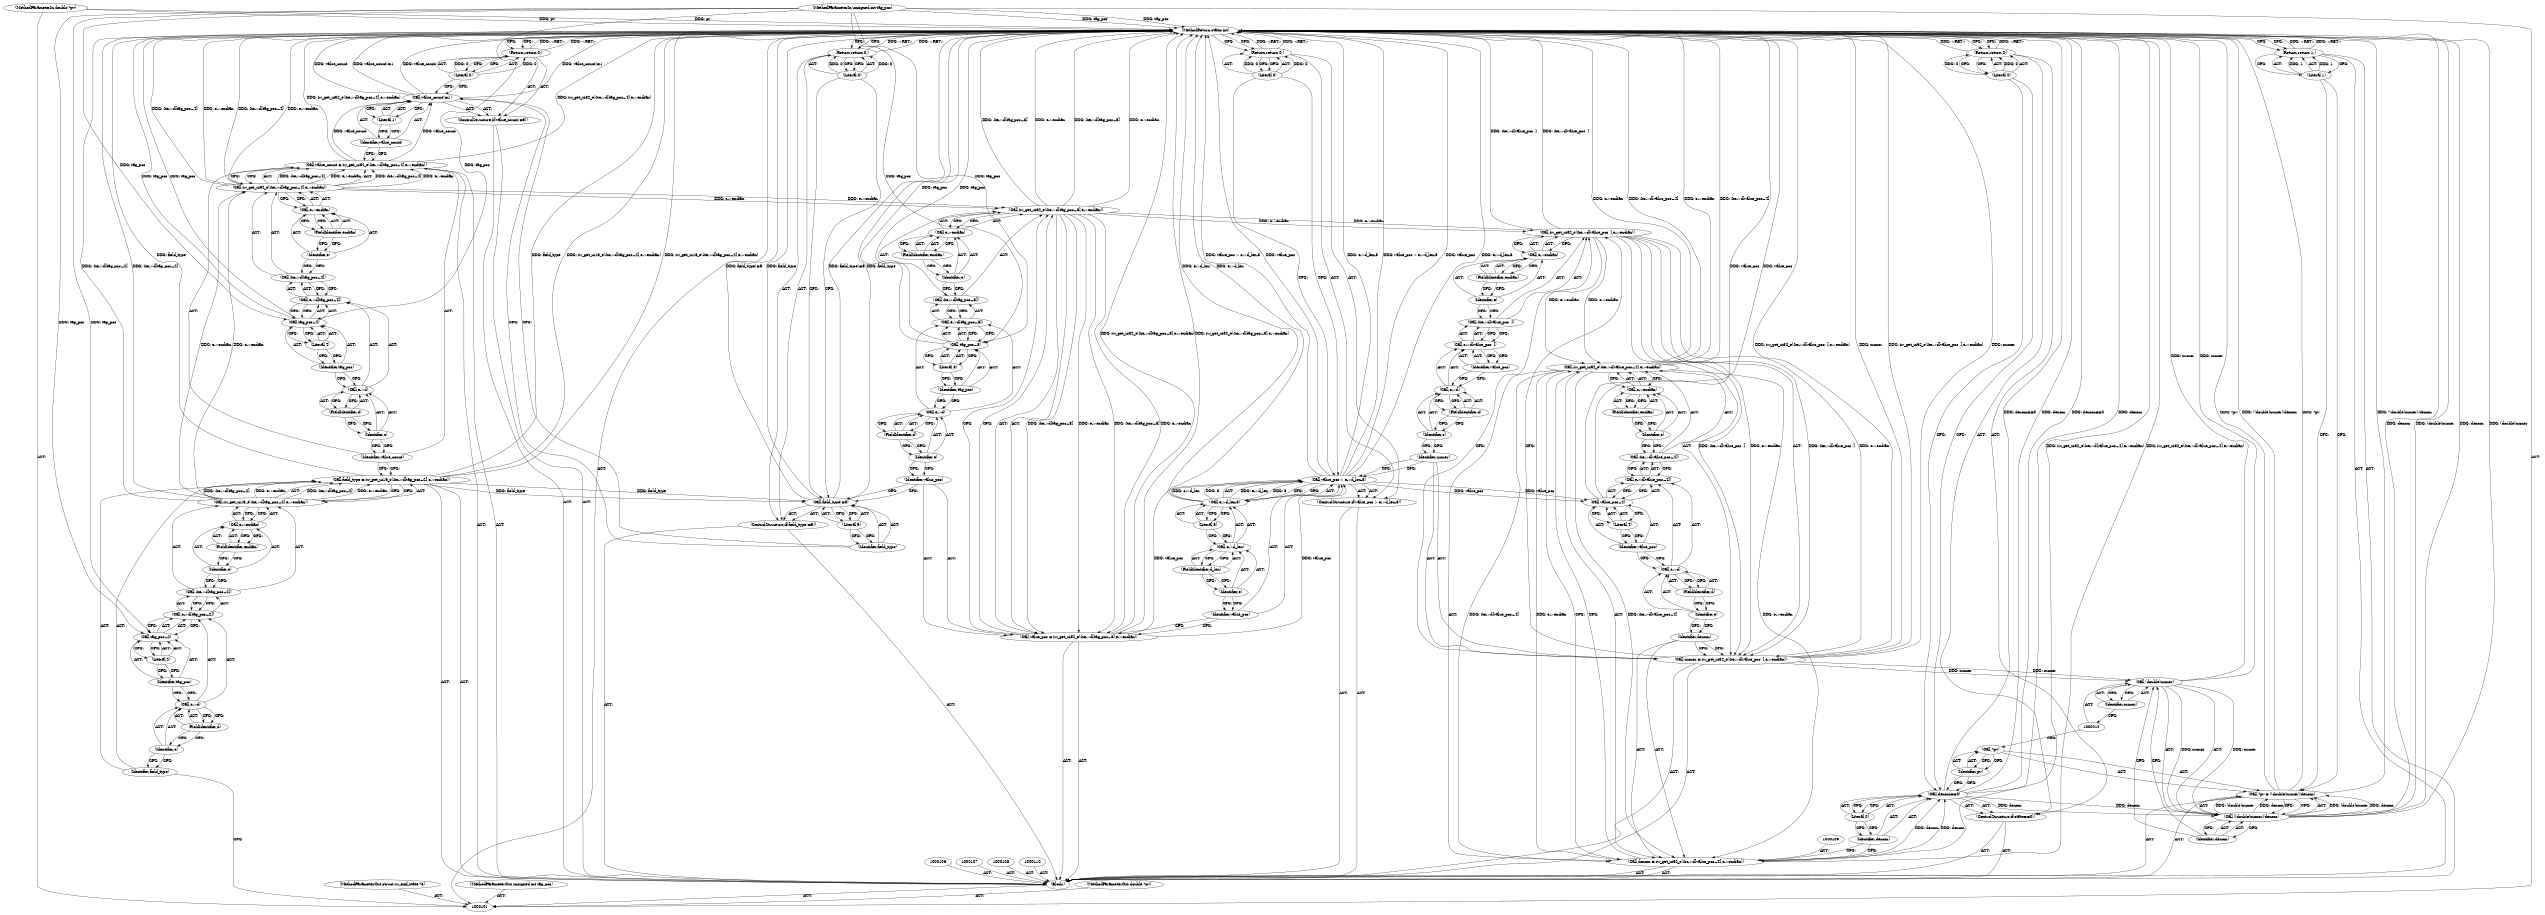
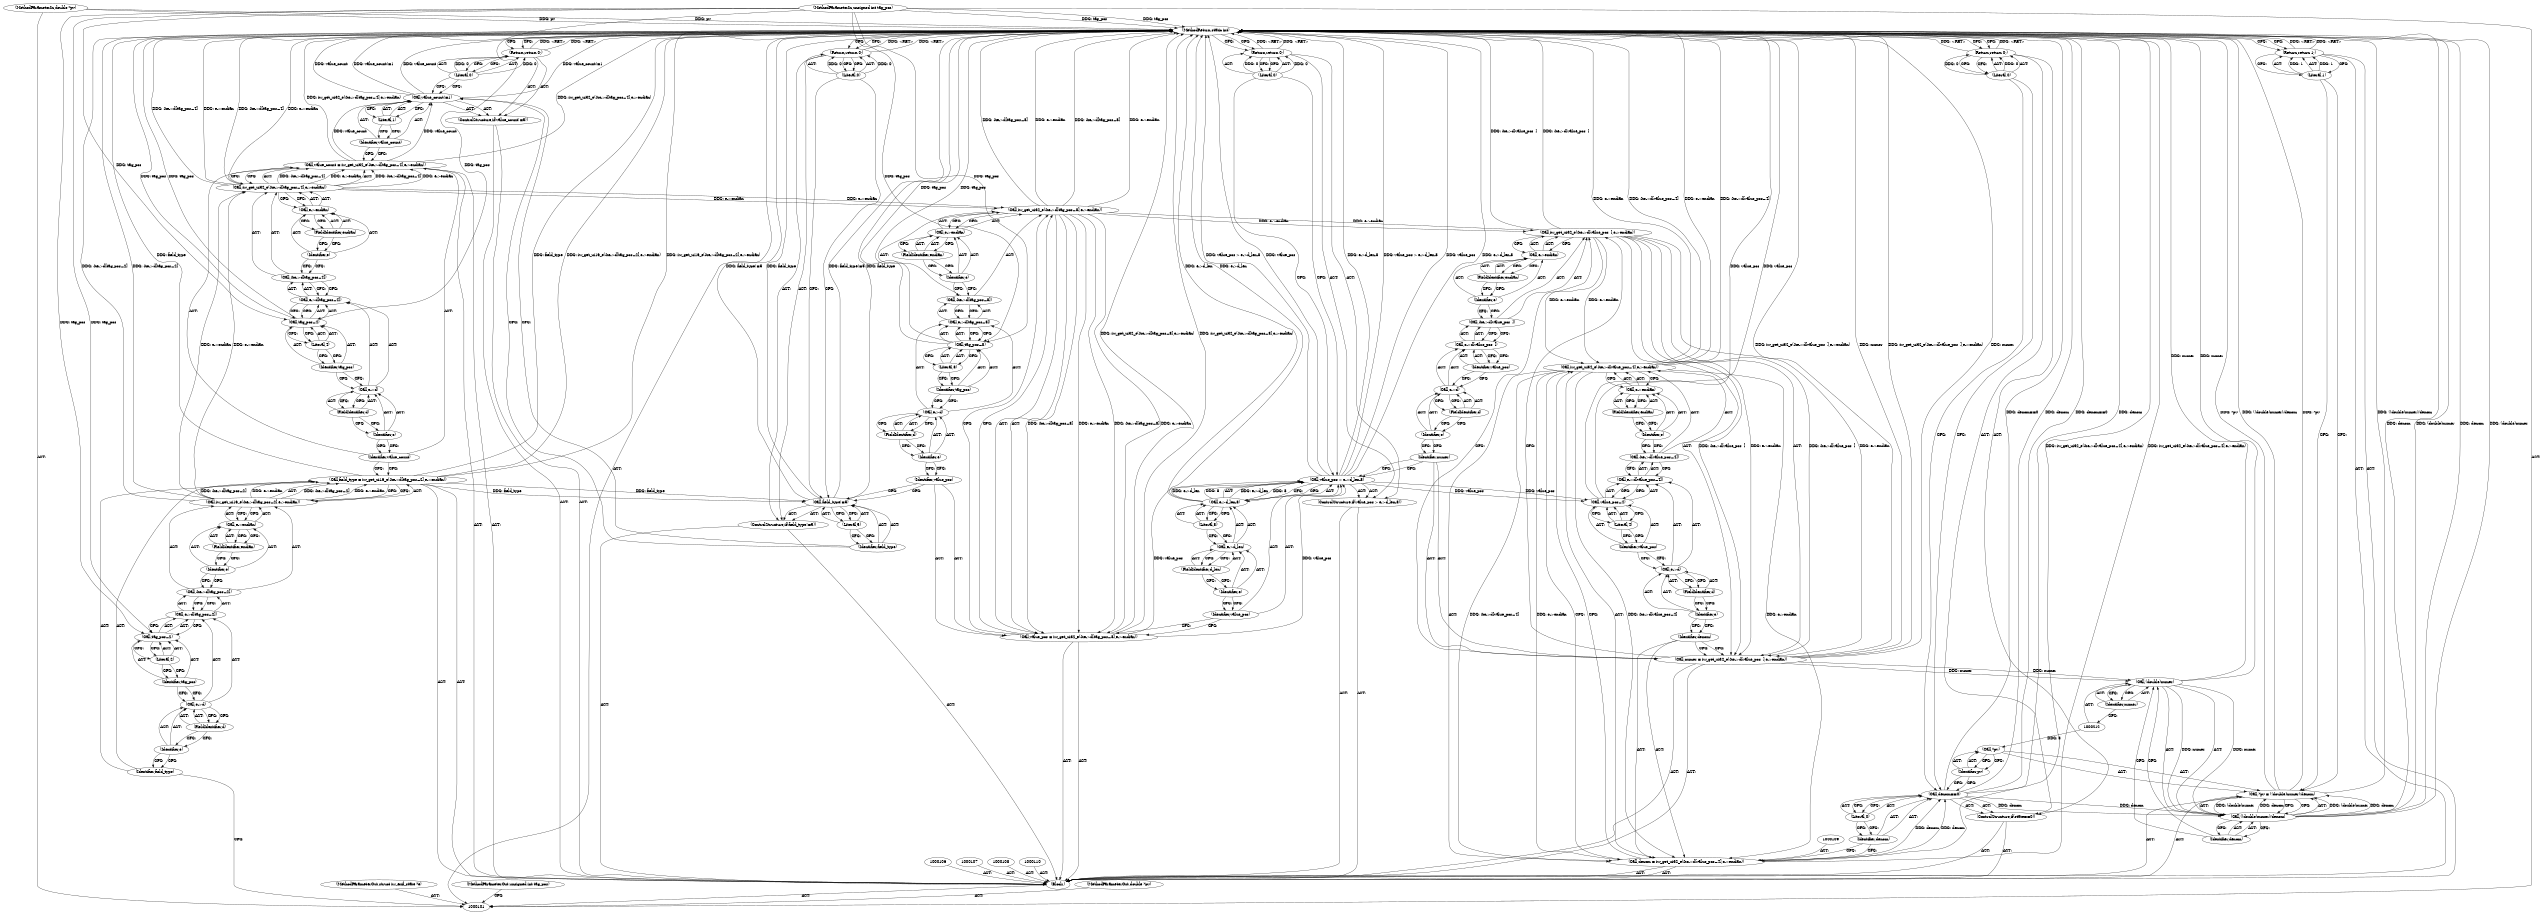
(2052, 738) -> (2054, 738)
(502, 896) -> (499, 896)
